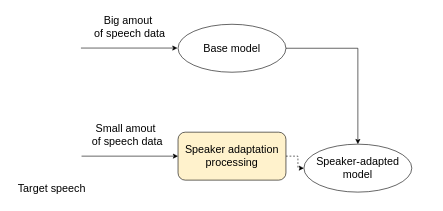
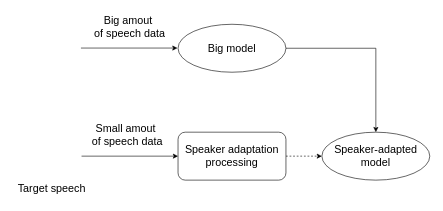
(232, 48) -> (232, 48)
(232, 156) -> (232, 156)
(358, 168) -> (376, 156)
